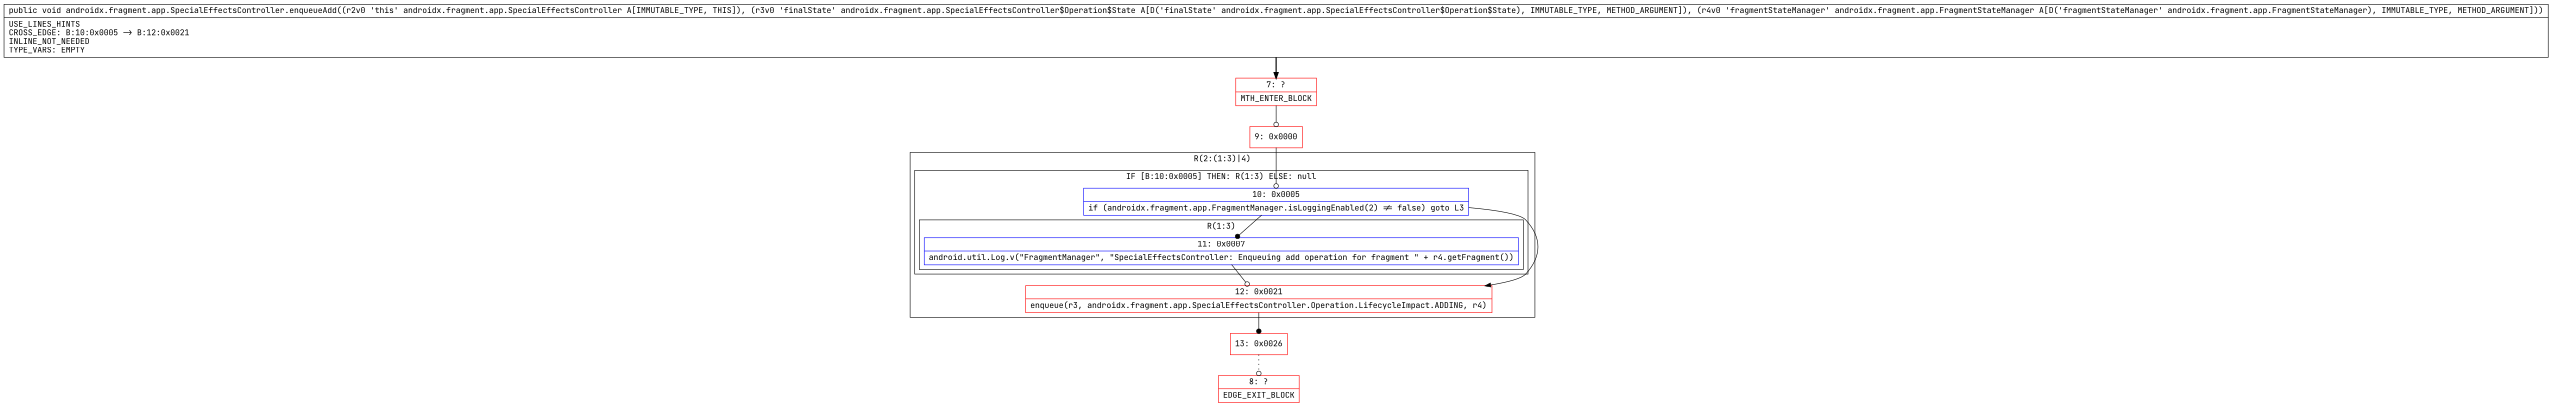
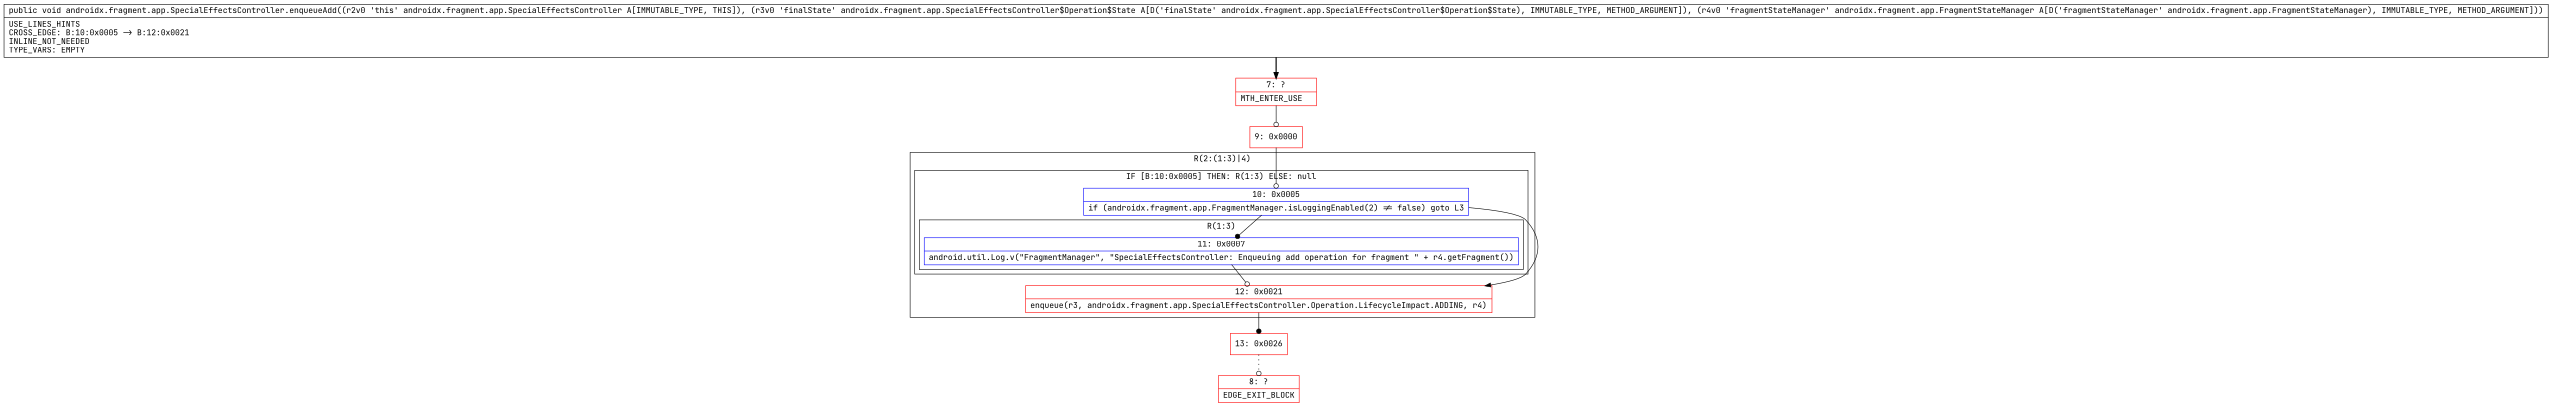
(1276, 99) -> (1272, 99)
